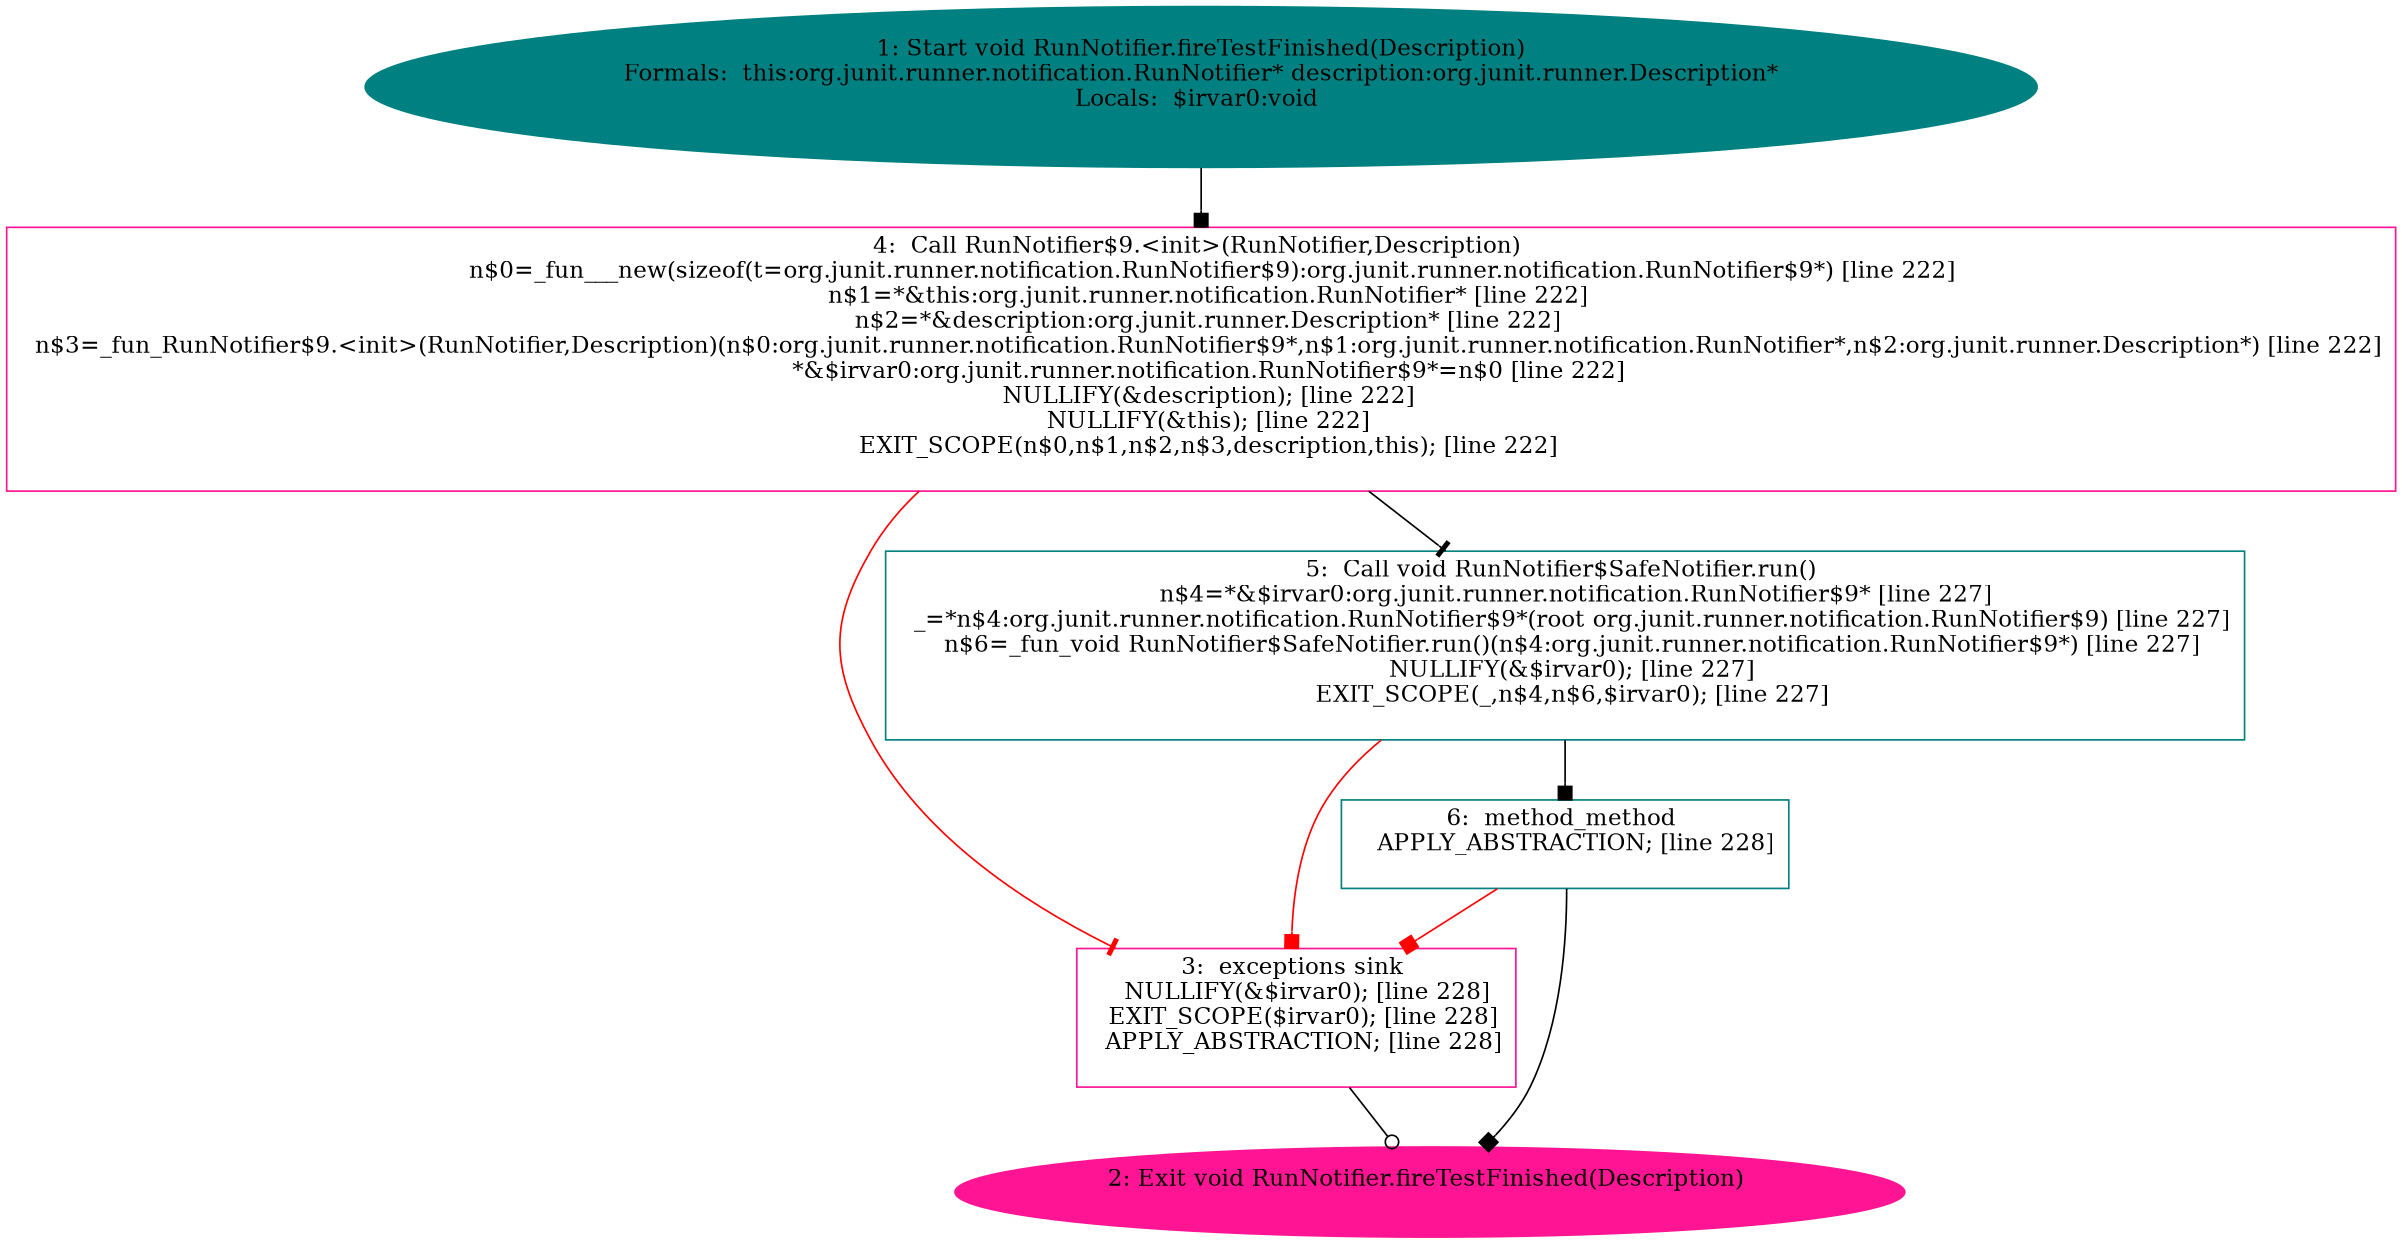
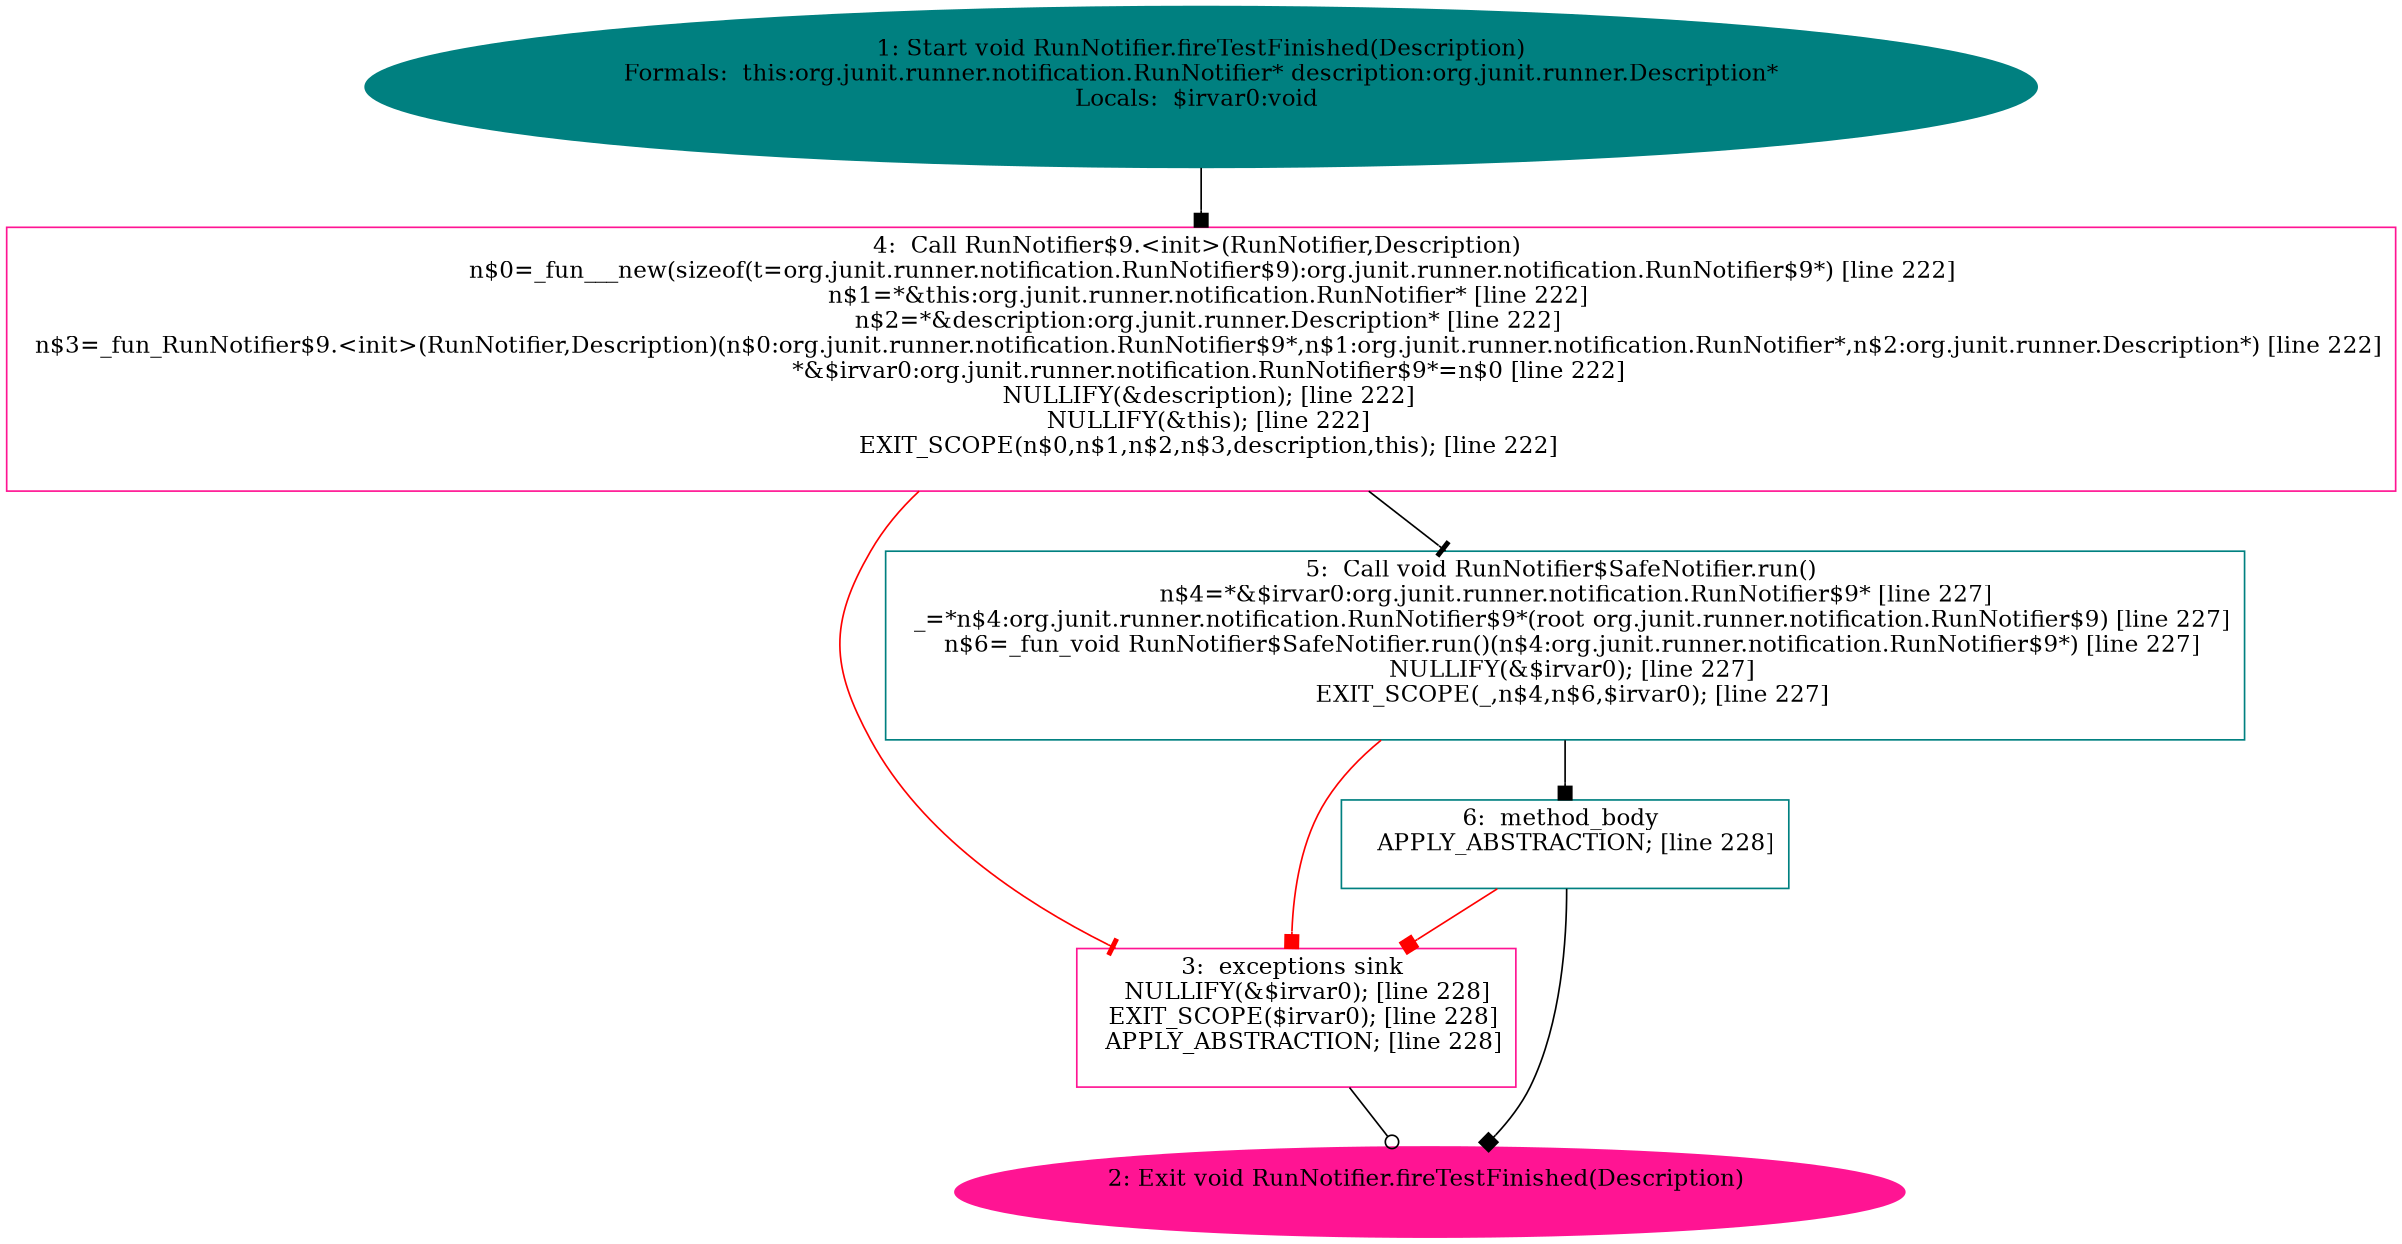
(1565, 844) -> (1565, 844)
